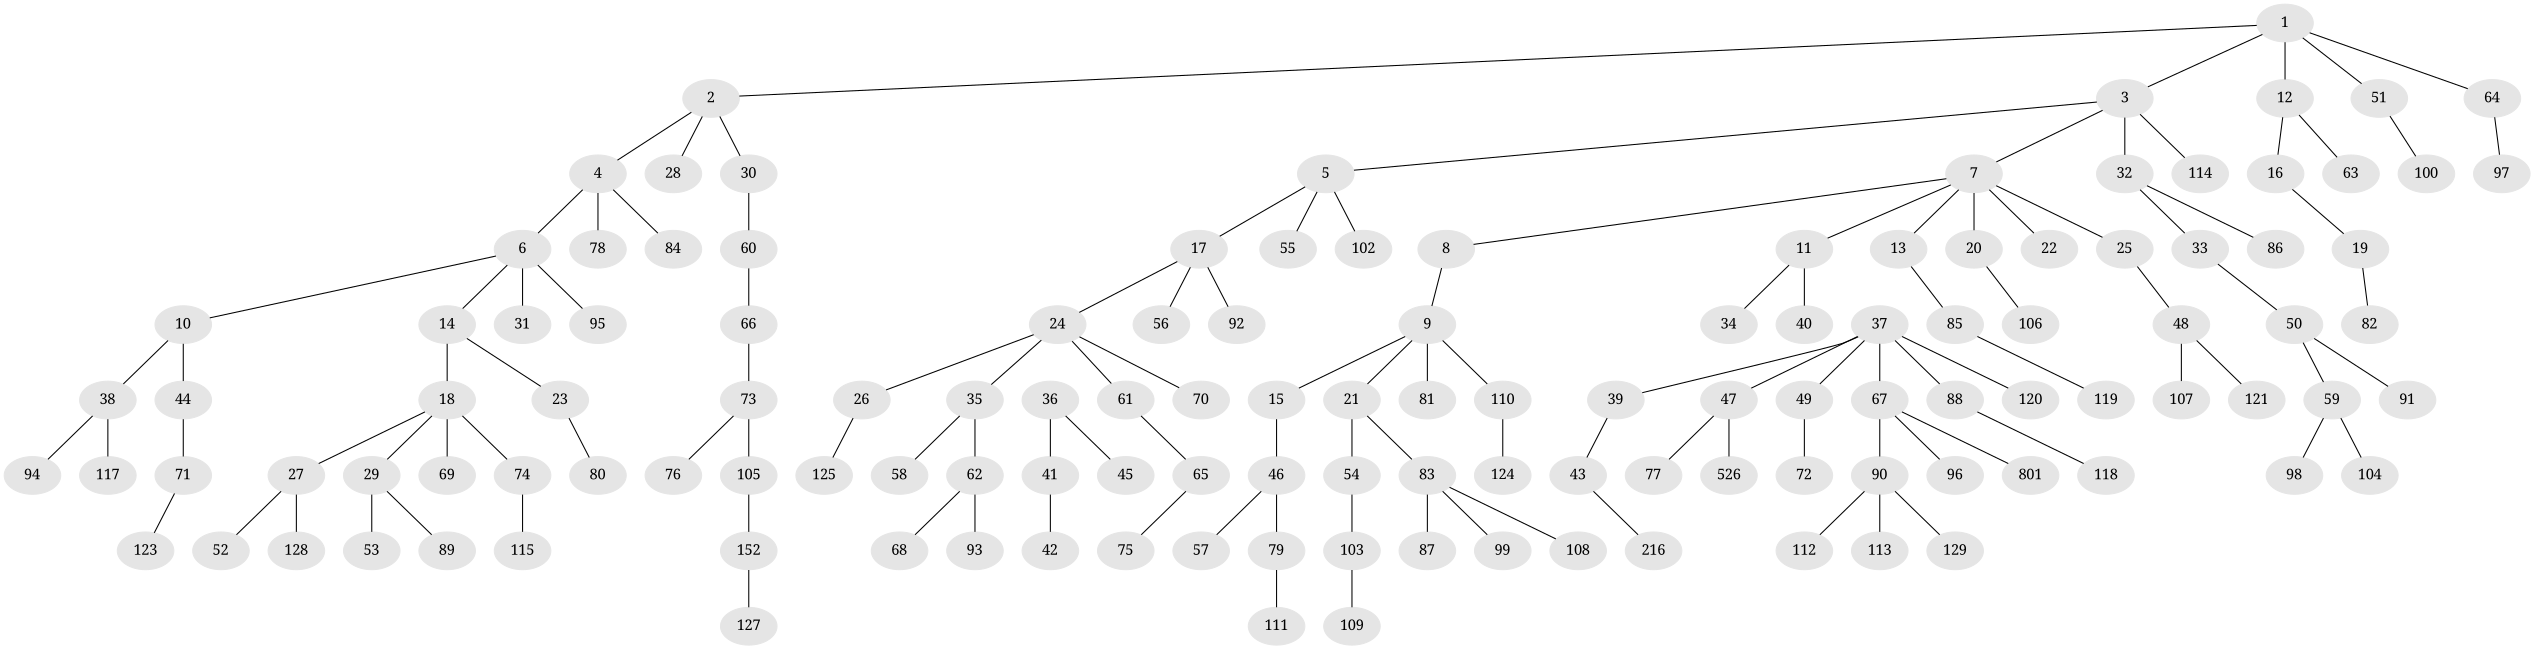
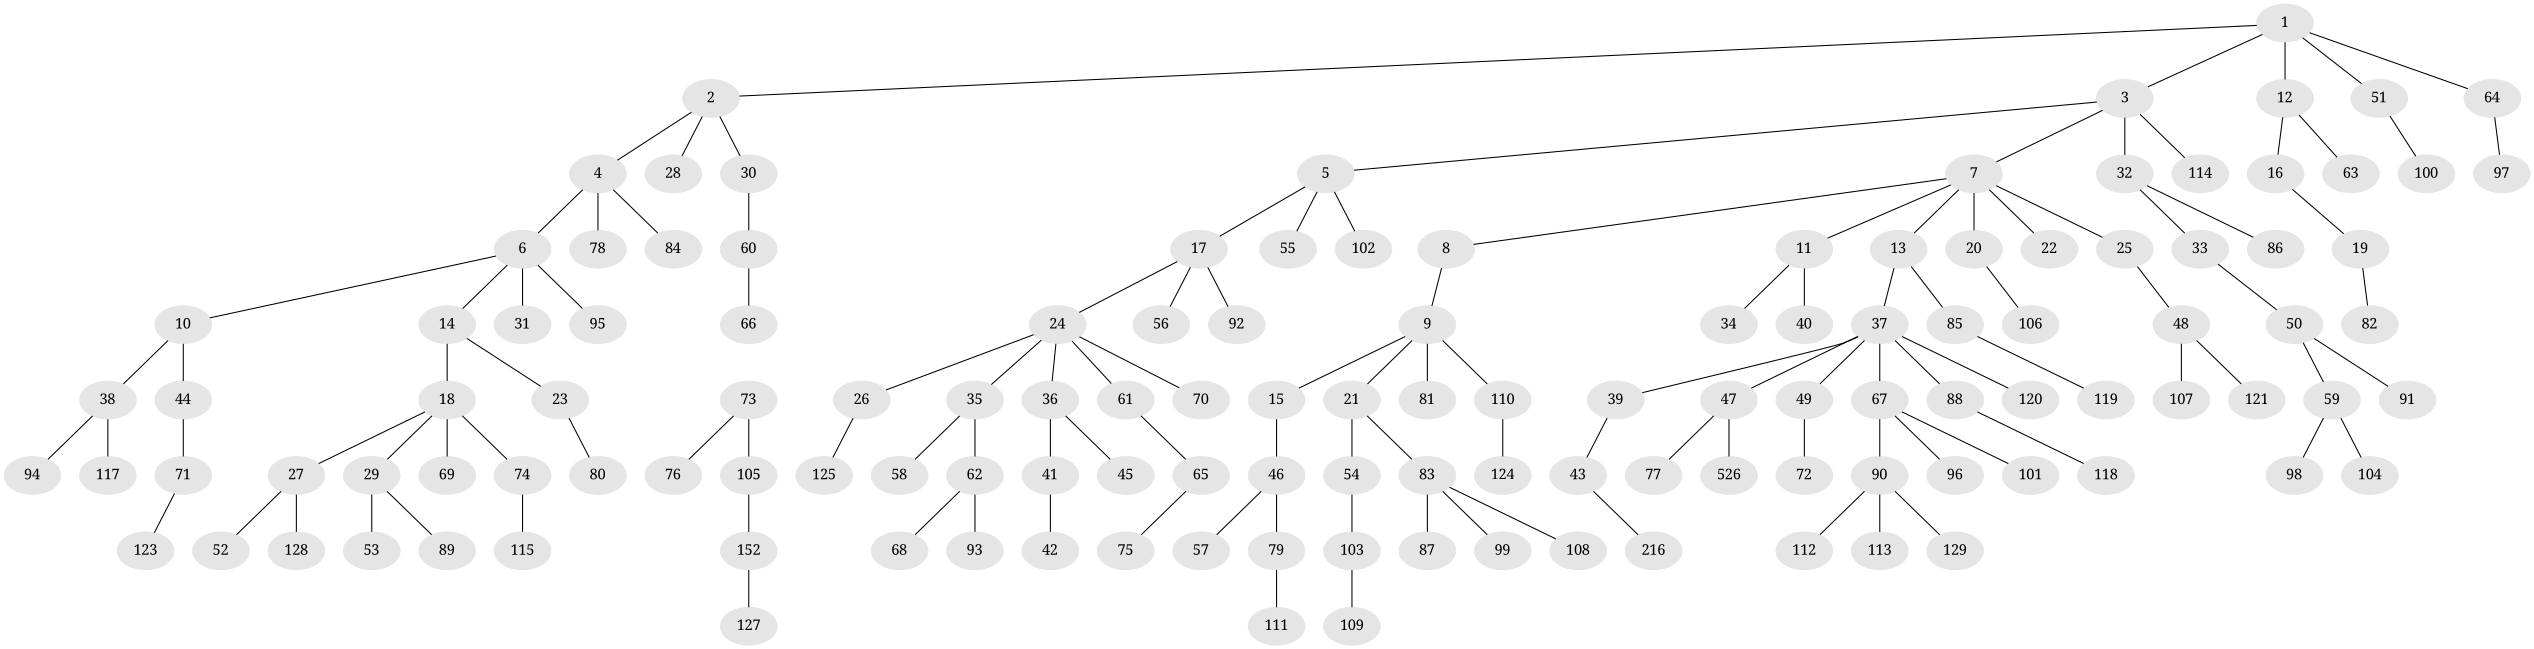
none -> (1889, 287)
(749, 362) -> none
none -> (1054, 362)
(2031, 475) -> (2031, 475)
